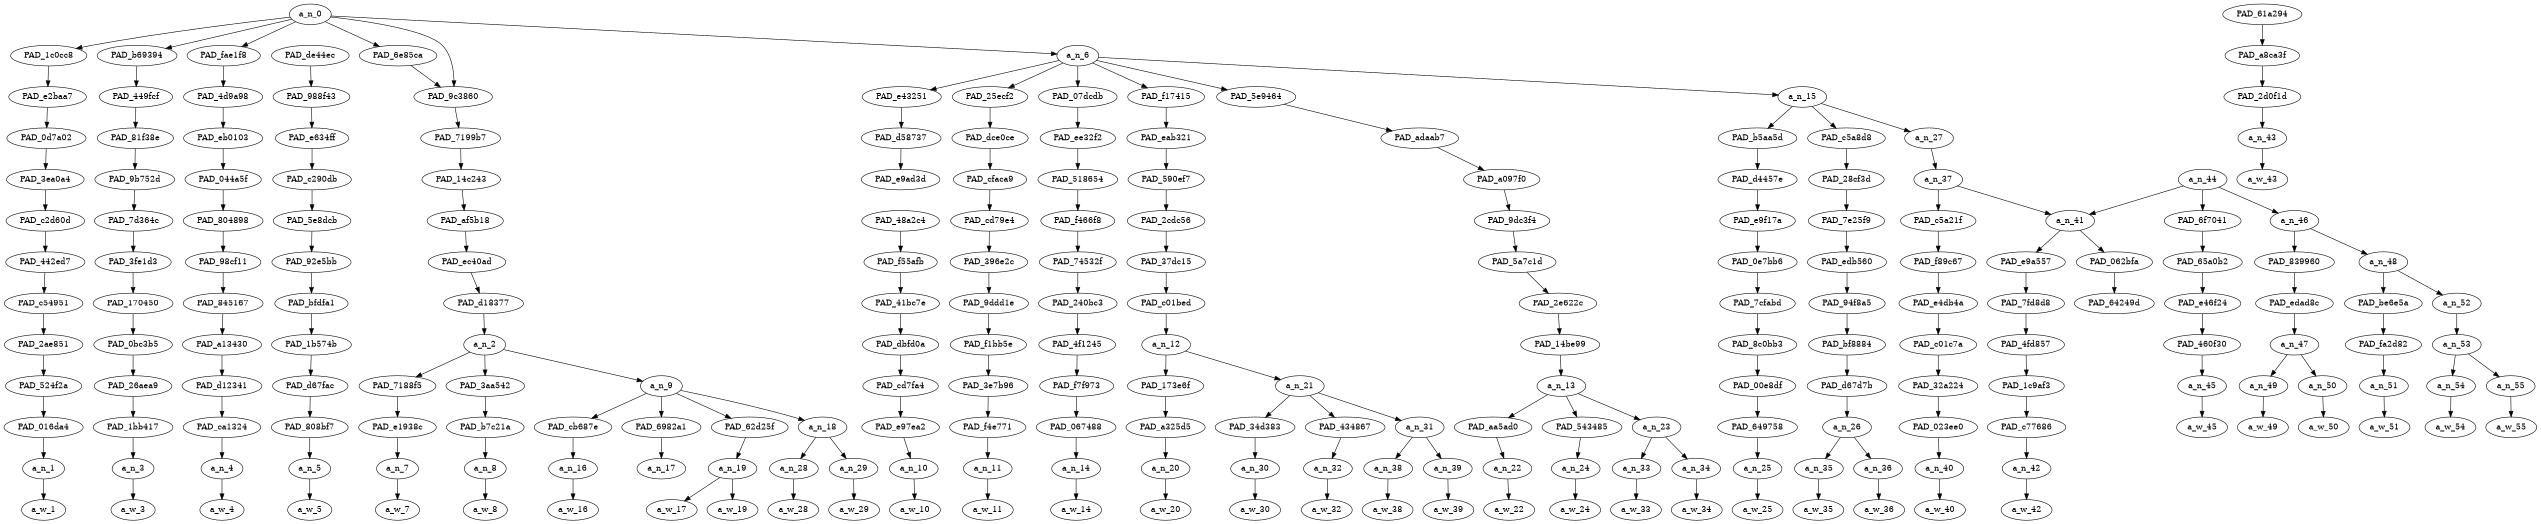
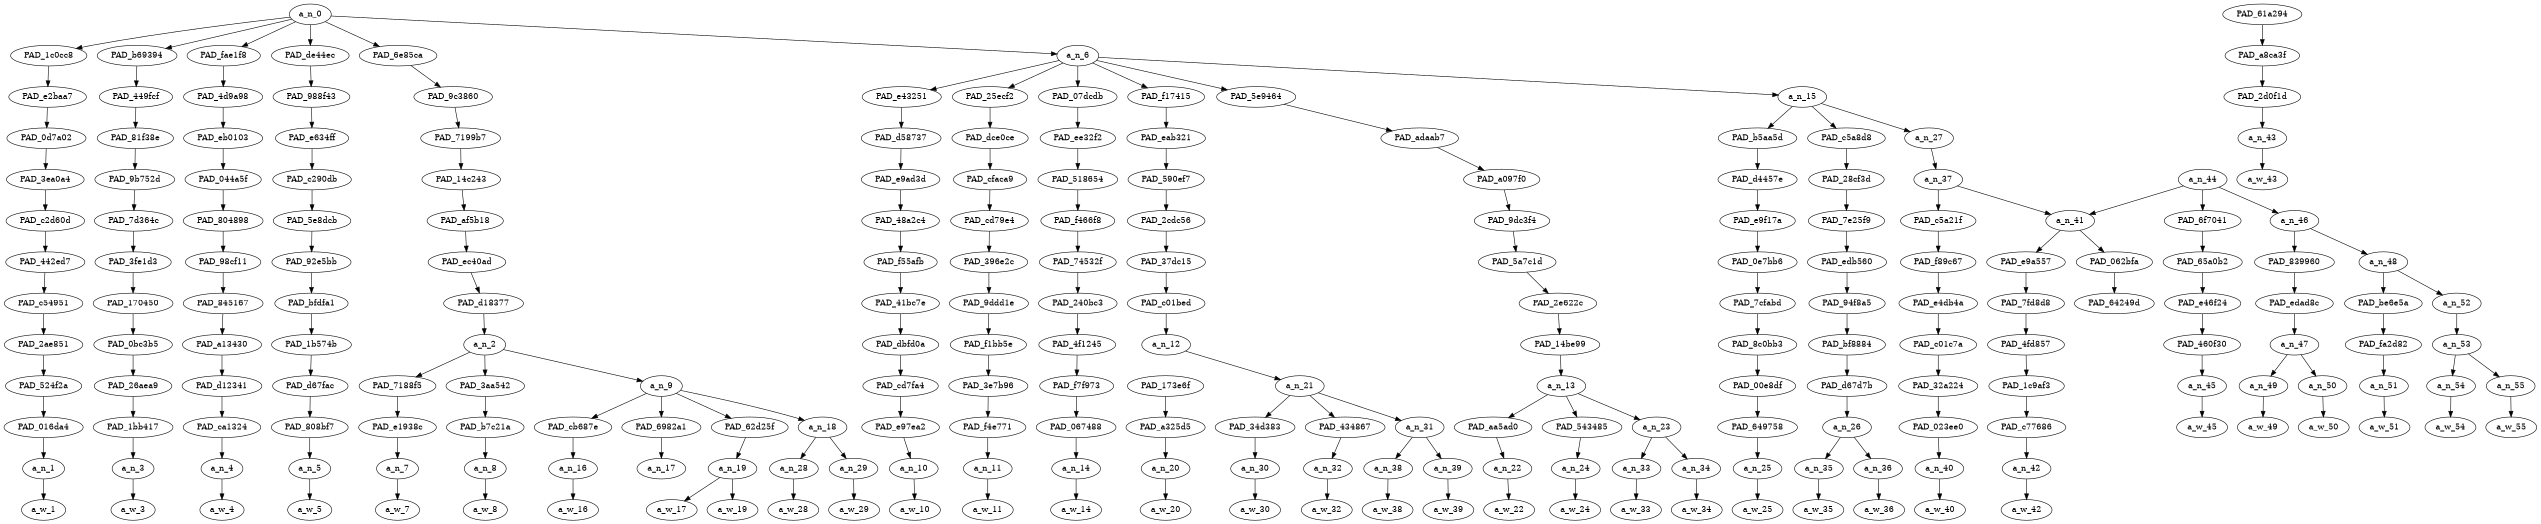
(407, 30) -> (310, 32)
none -> (901, 197)
(1166, 363) -> none
